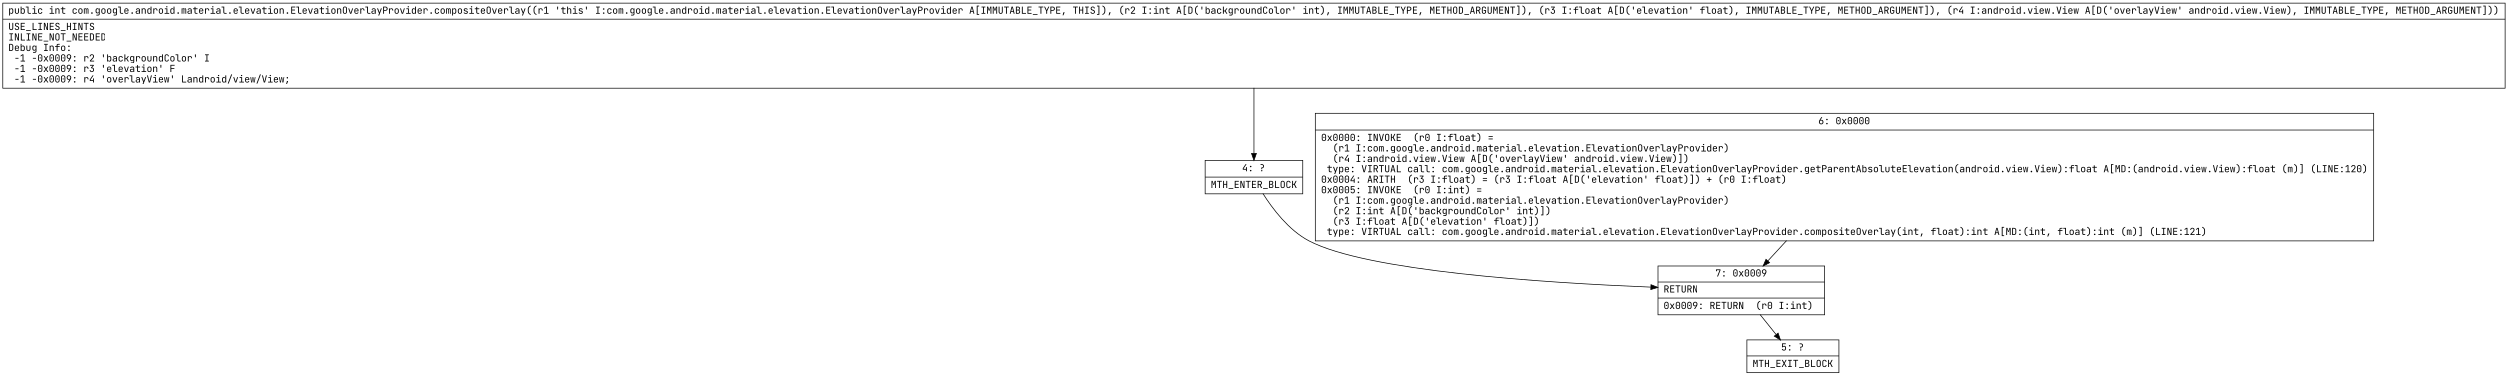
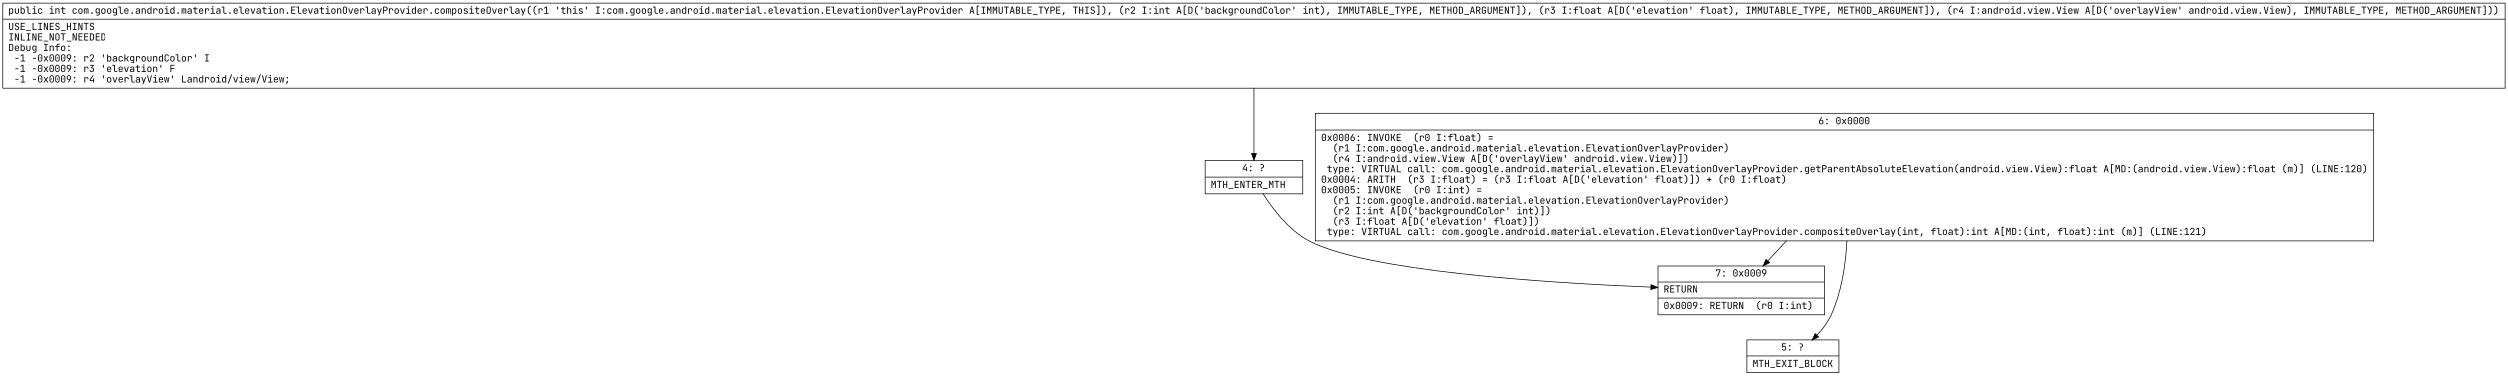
(1410, 138) -> (1410, 138)
(1254, 185) -> (1248, 185)
(1768, 325) -> (1840, 291)
